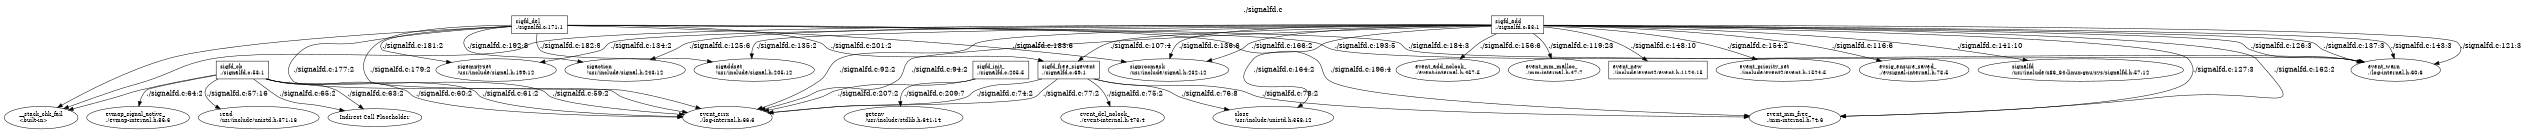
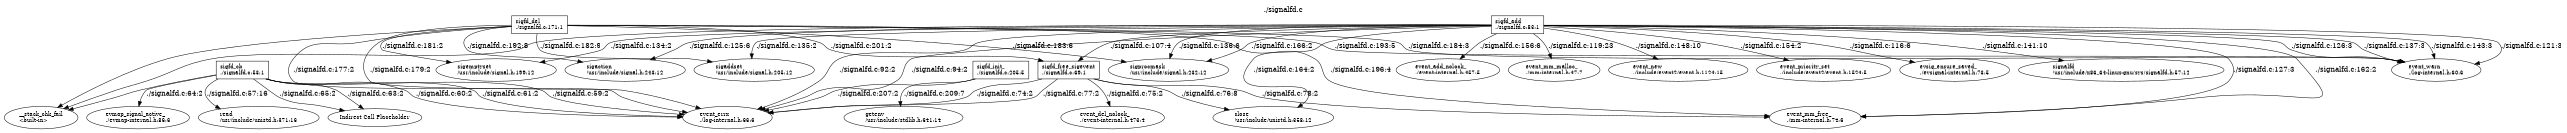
(1658, 70) -> (1678, 70)
